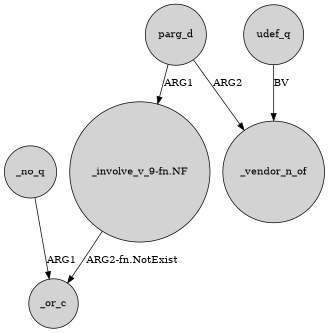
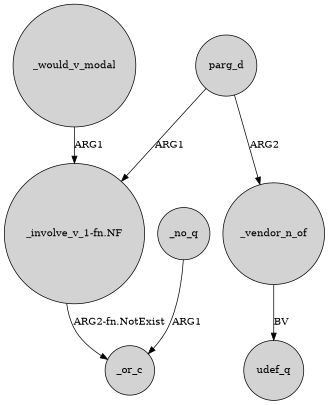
none -> (74, 66)
(274, 89) -> (274, 309)
(140, 172) -> (74, 234)
